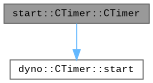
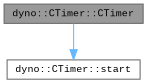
(77, 14) -> (74, 14)
